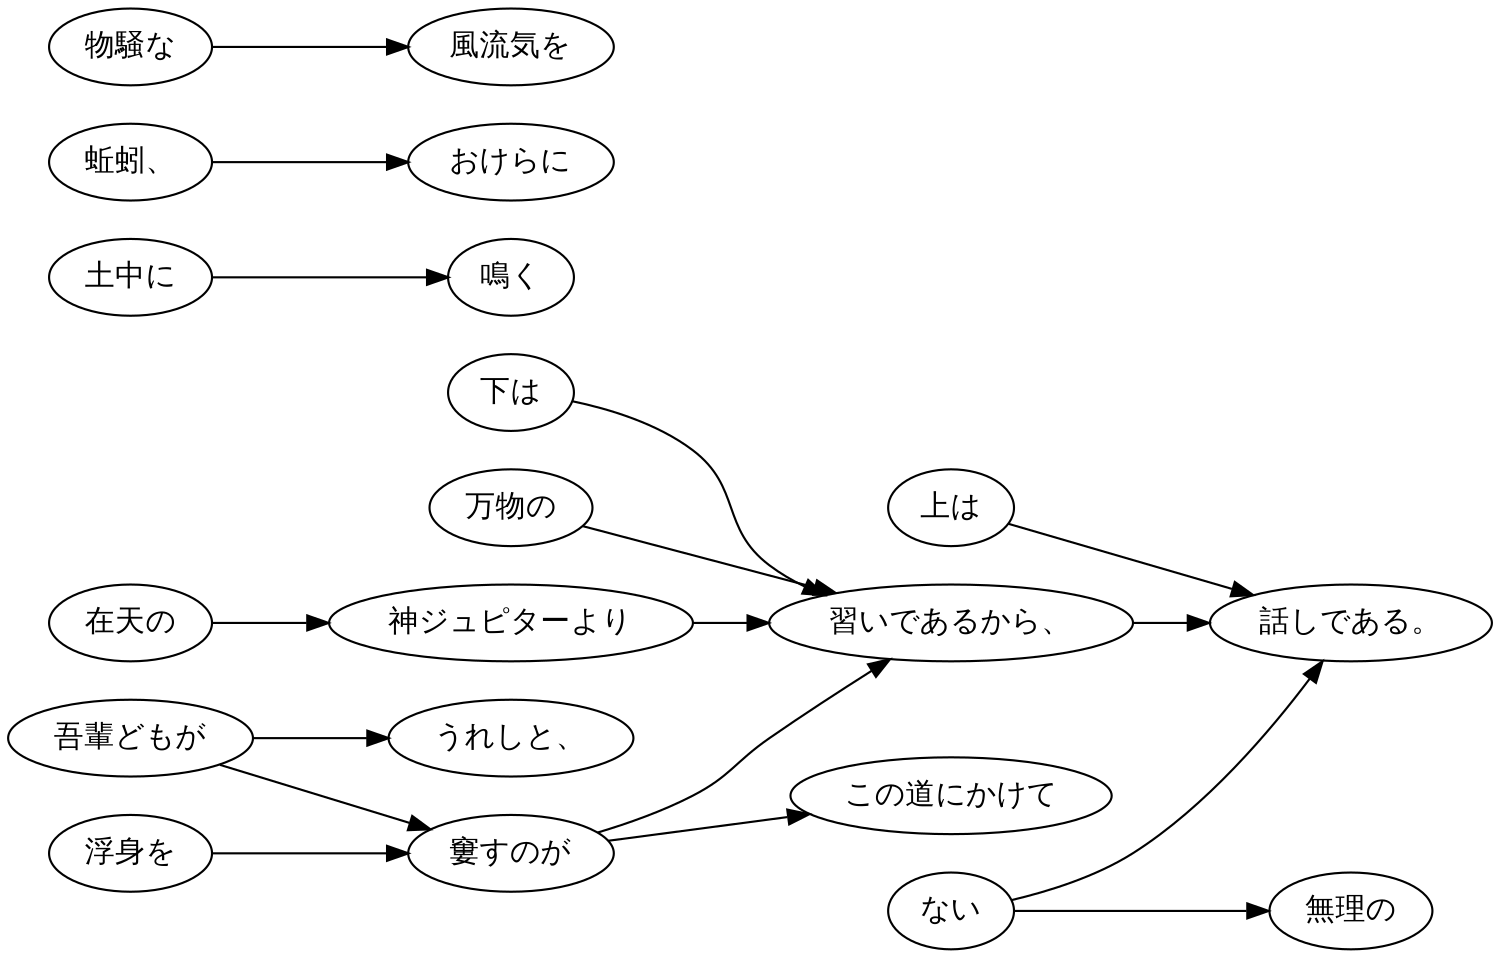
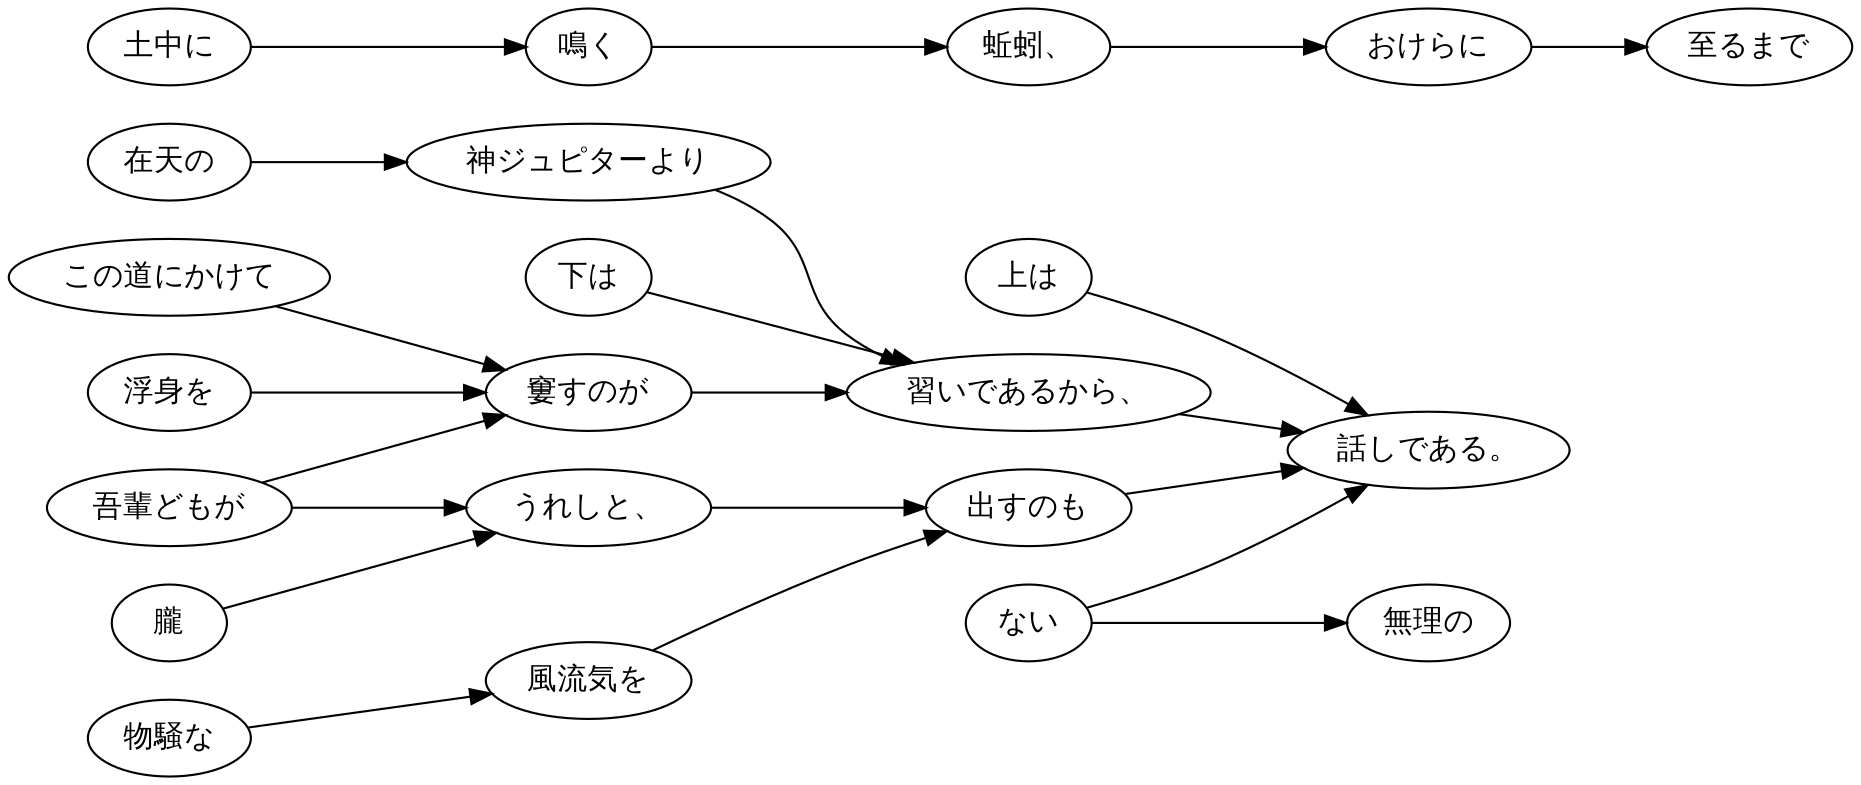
none -> (788, 47)
none -> (1749, 47)
(511, 508) -> none
none -> (1029, 508)
none -> (169, 623)
(698, 829) -> (380, 335)
